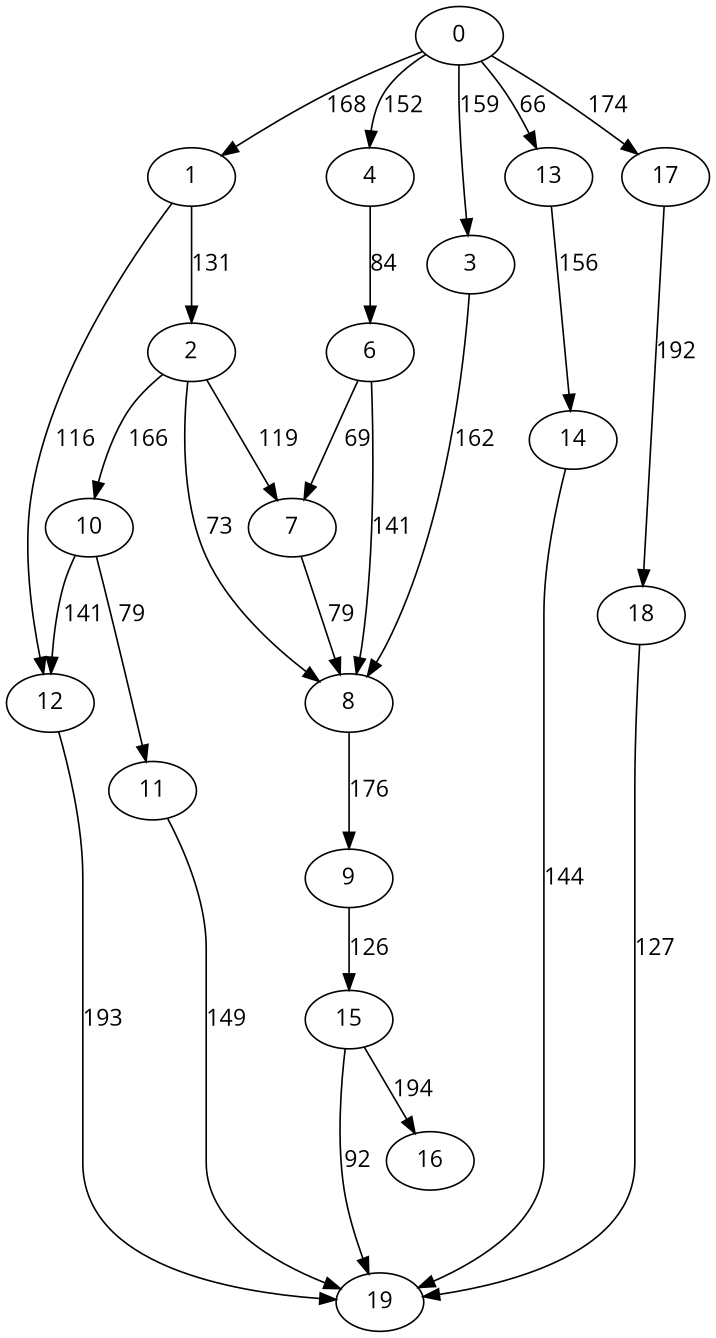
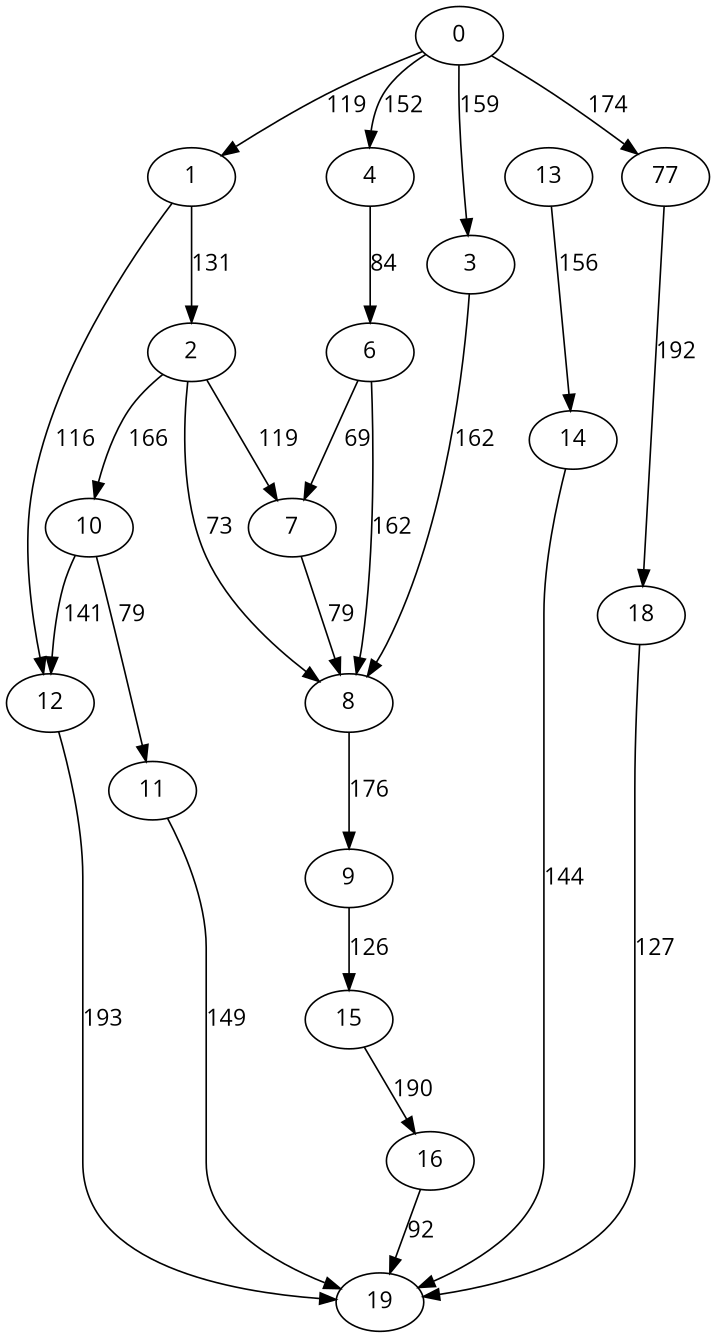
(508, 96) -> none
(347, 106) -> (347, 106)
(666, 177) -> (666, 177)
(392, 528) -> (392, 528)
(413, 1090) -> (413, 1090)
(341, 1155) -> (408, 1224)
